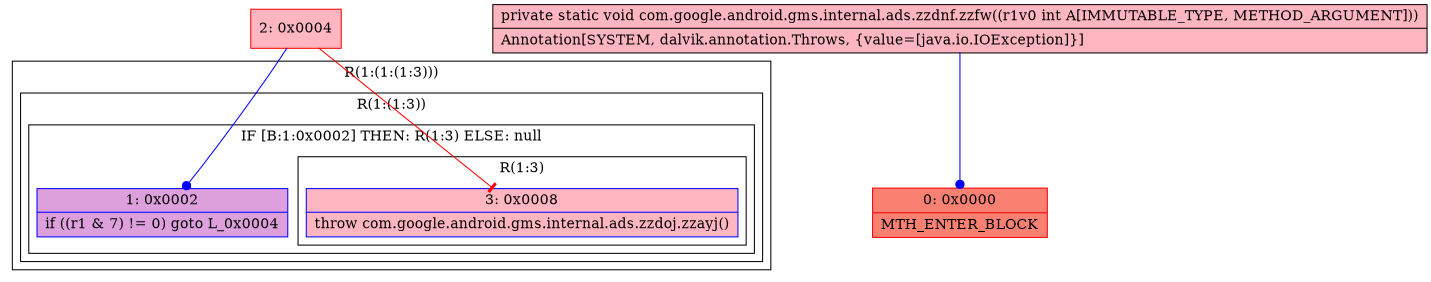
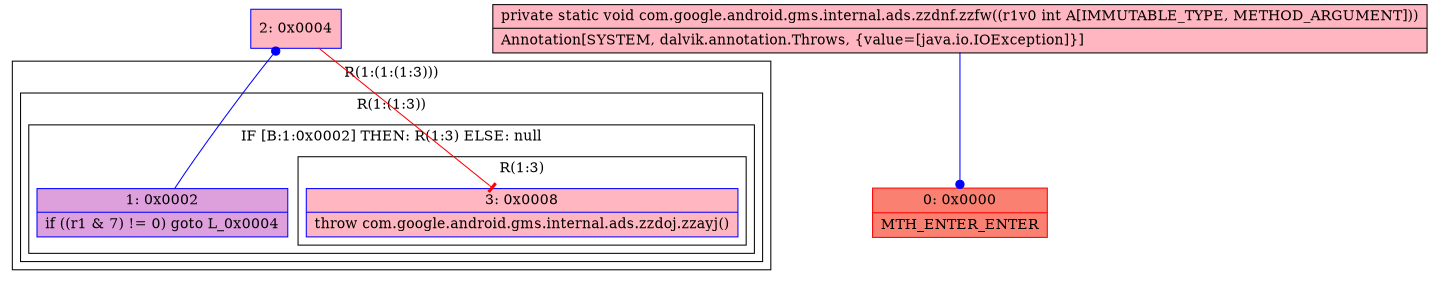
(296, 29) -> (296, 29)
(240, 116) -> (225, 117)
(960, 225) -> (960, 225)
